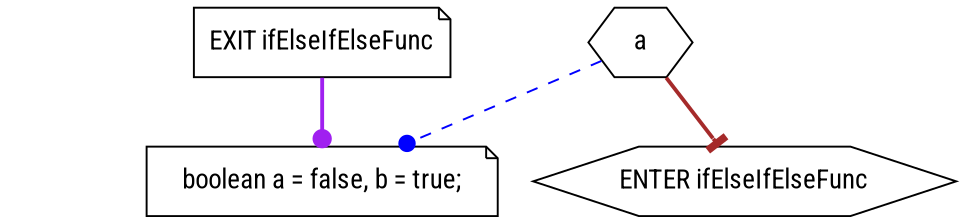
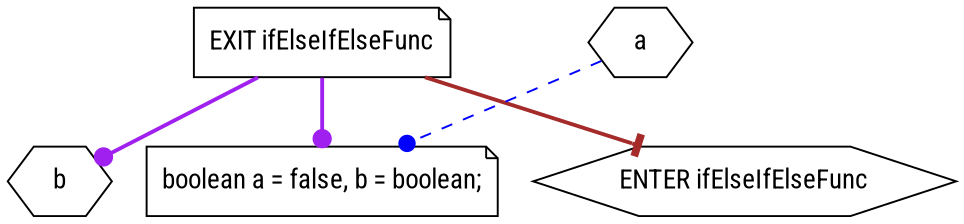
(690, 108) -> (528, 110)
none -> (60, 181)
(322, 181) -> (322, 181)
